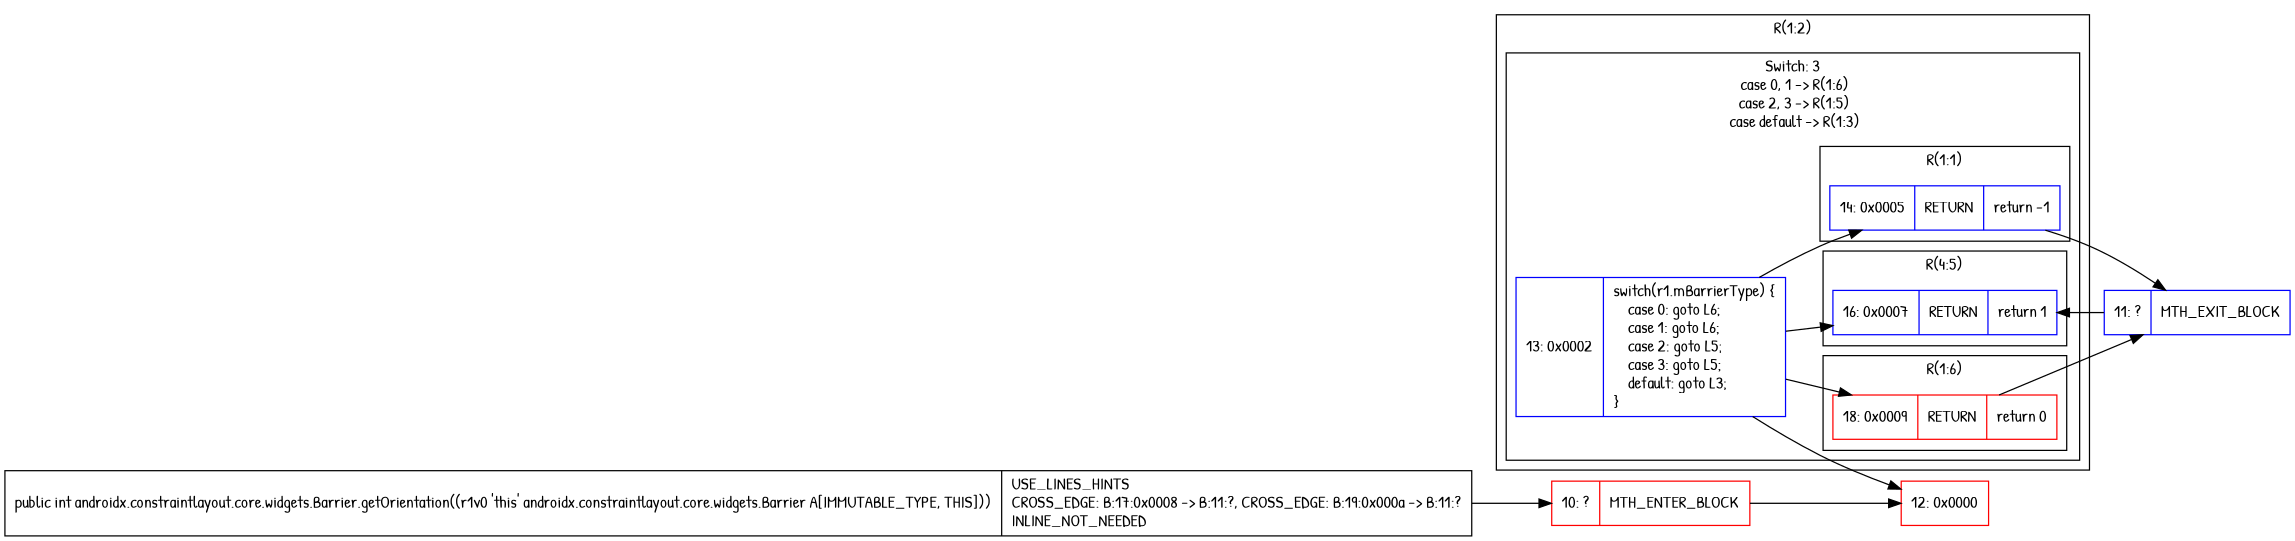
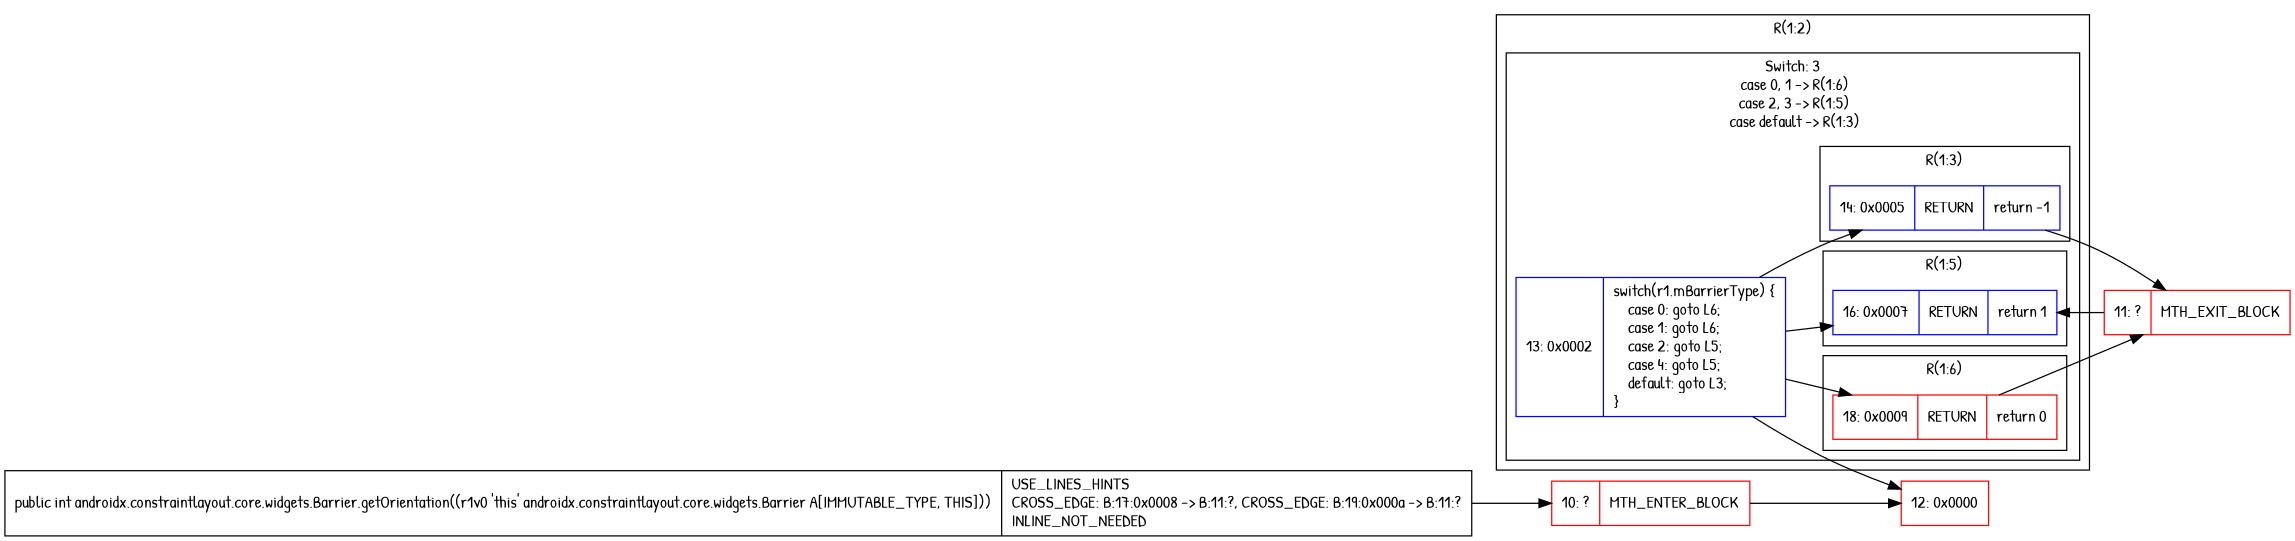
(1945, 161) -> (1945, 161)
(1945, 265) -> (1945, 265)
(2197, 313) -> (2197, 313)
(1667, 365) -> (1667, 365)
